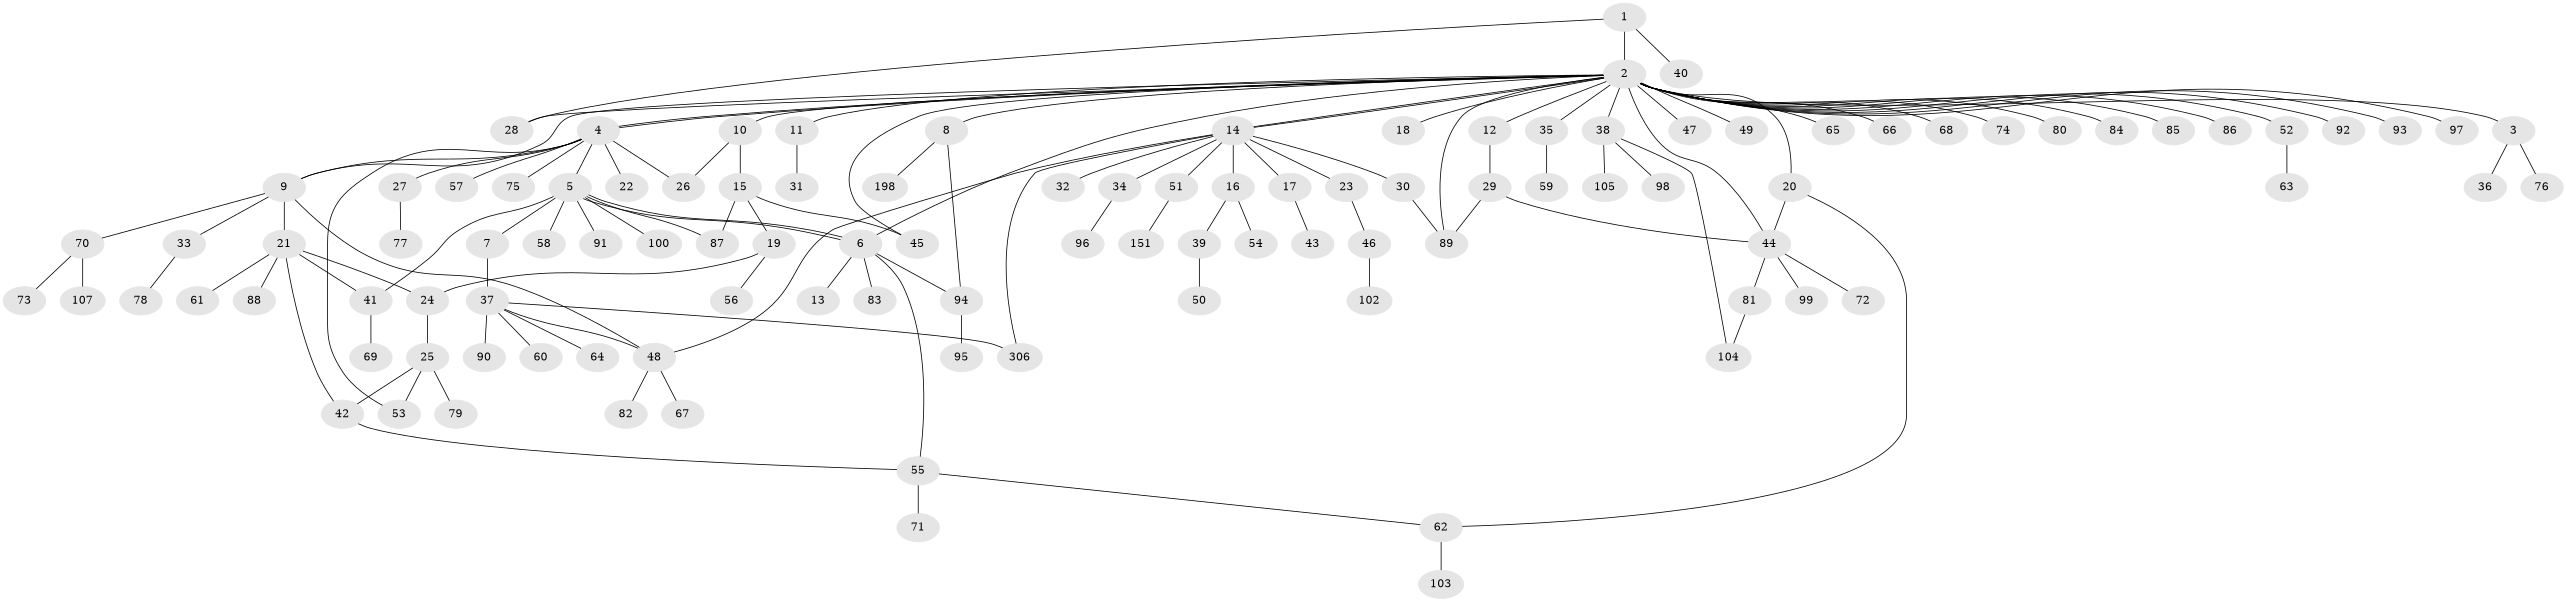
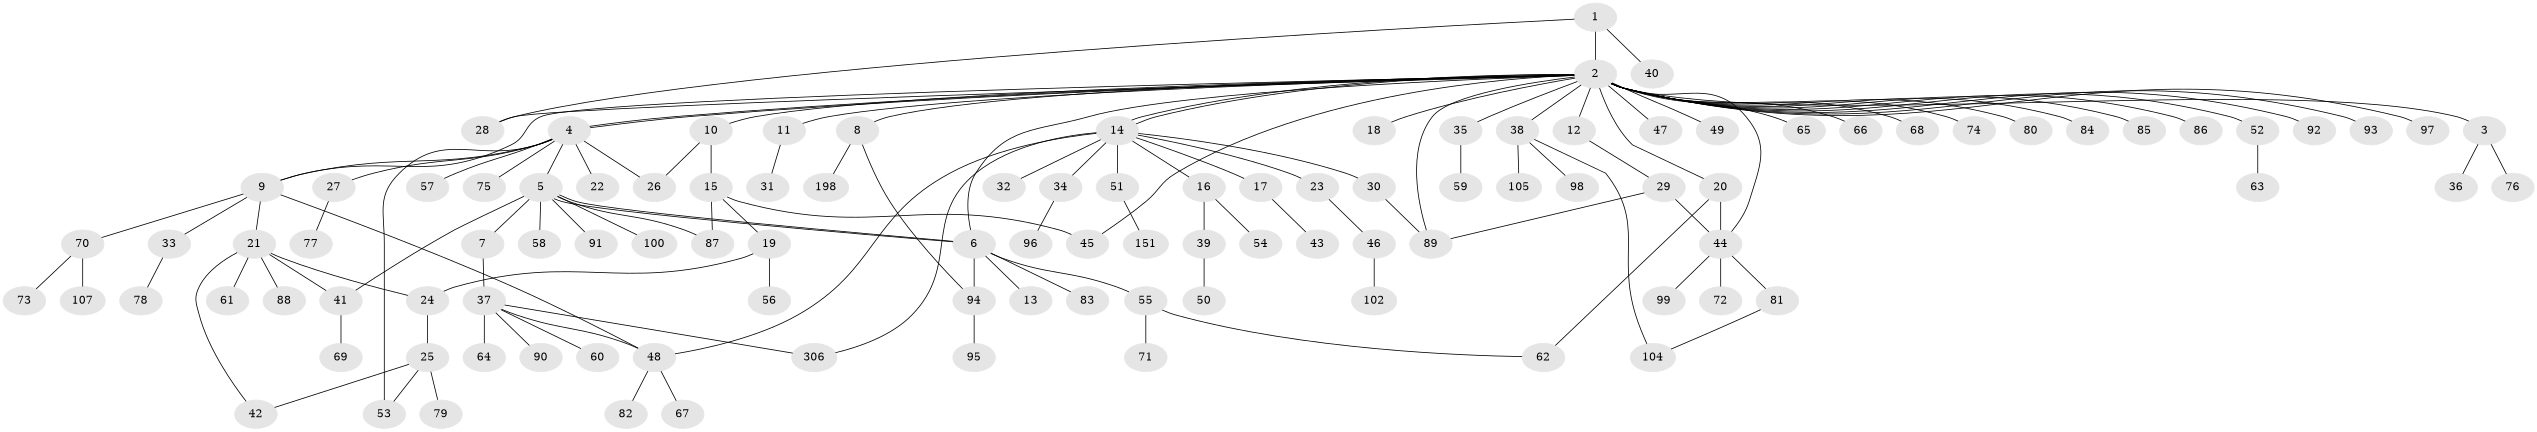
(626, 457) -> none
(1441, 584) -> none
